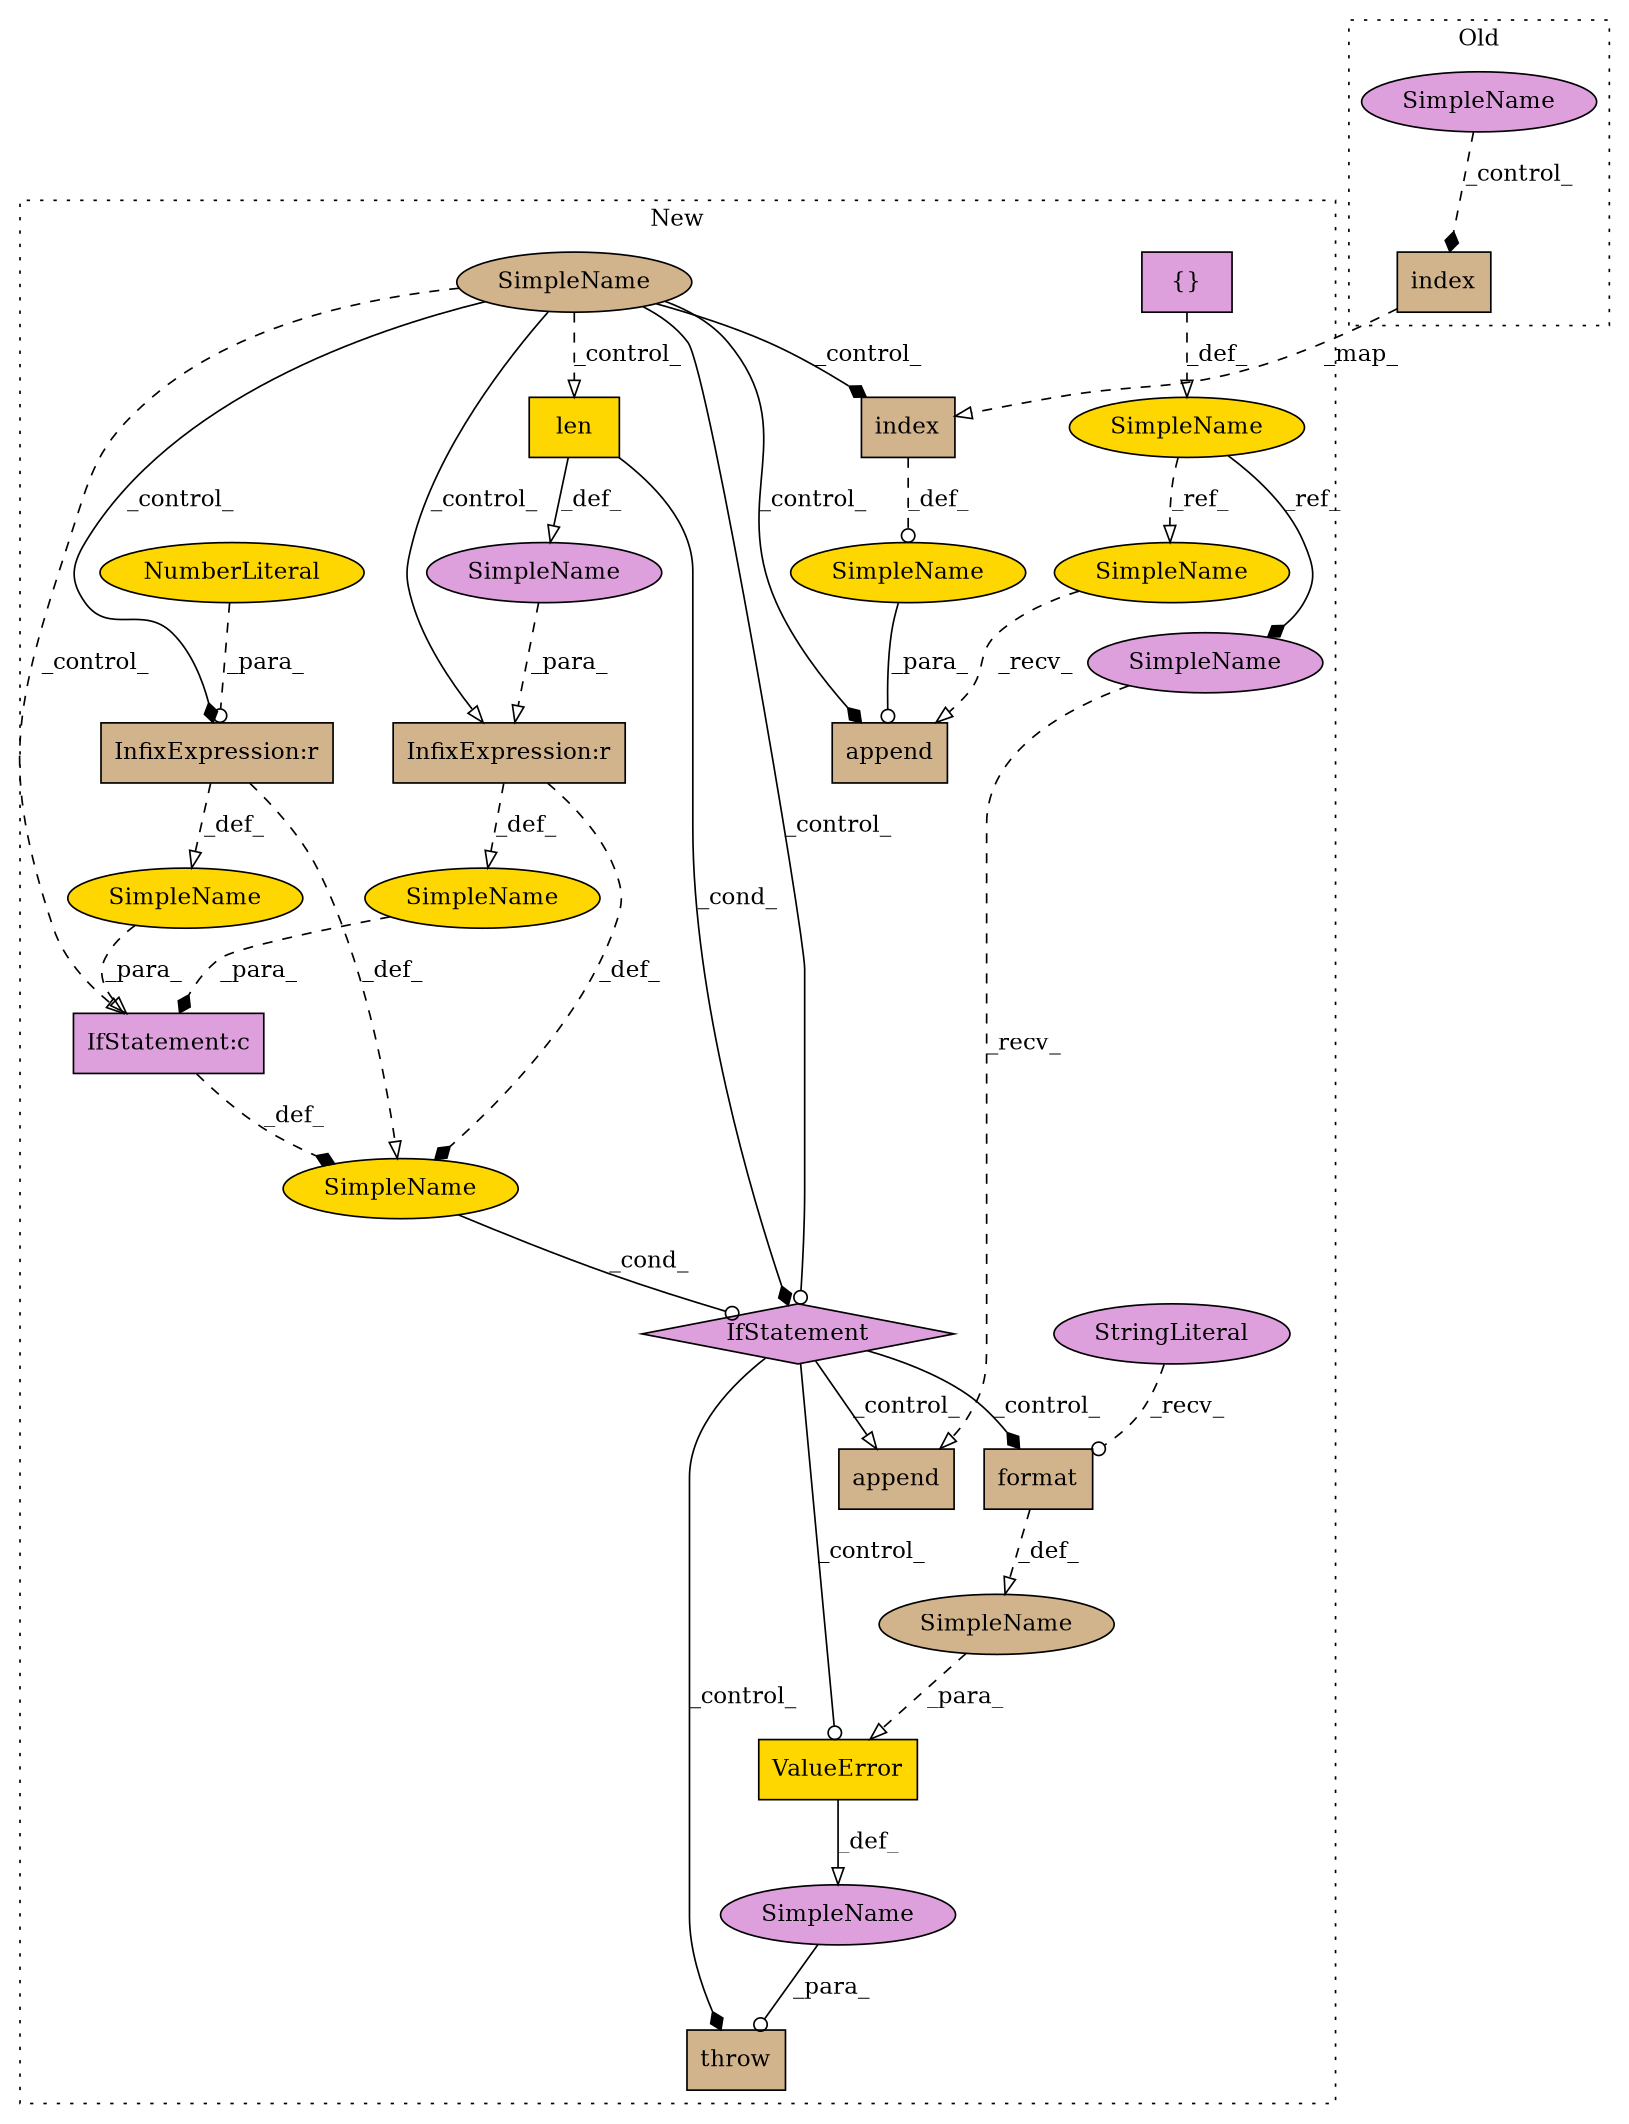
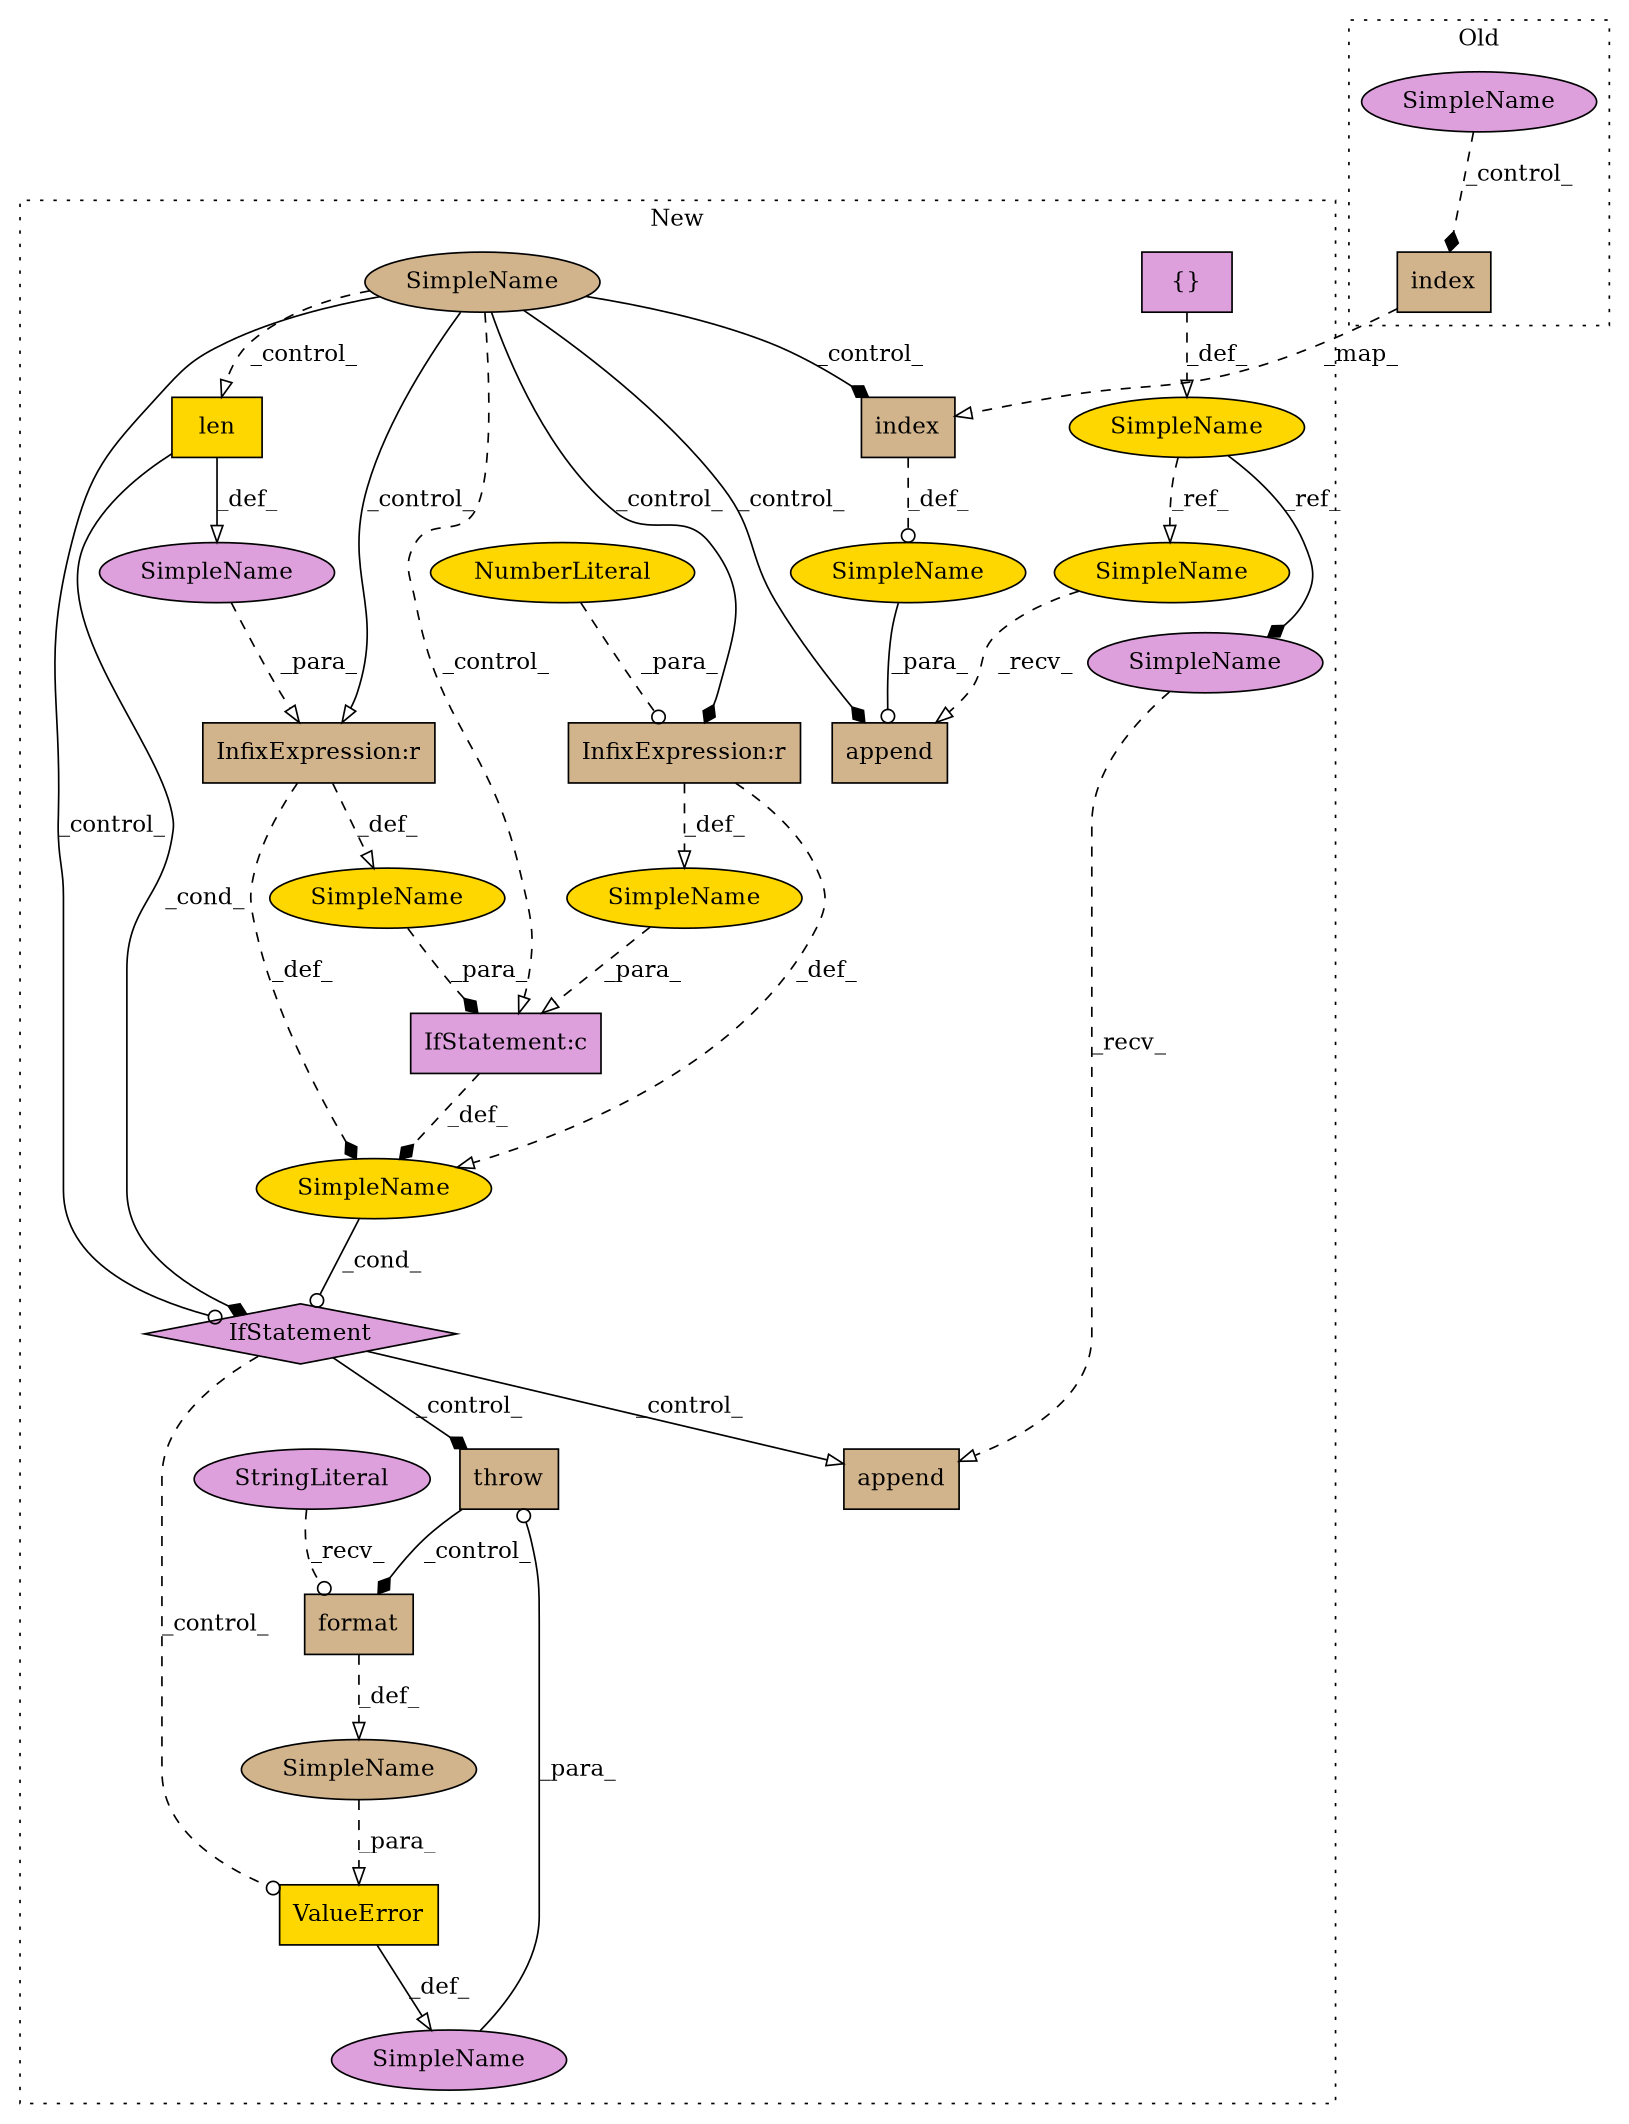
(944, 1380) -> (423, 1540)
(817, 1545) -> (162, 1625)
